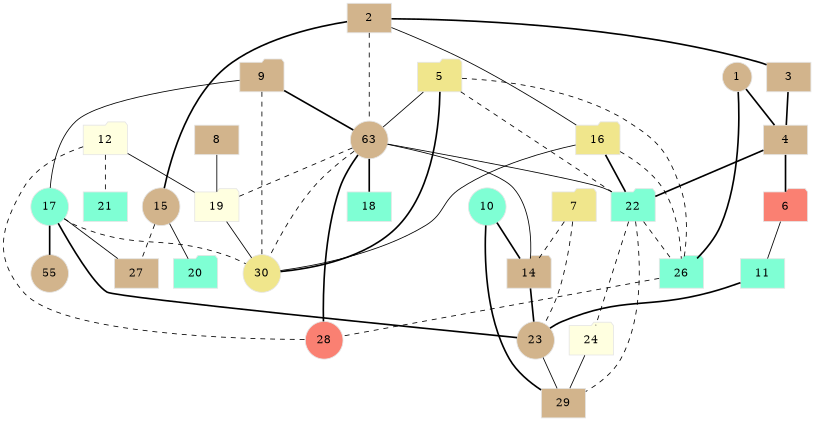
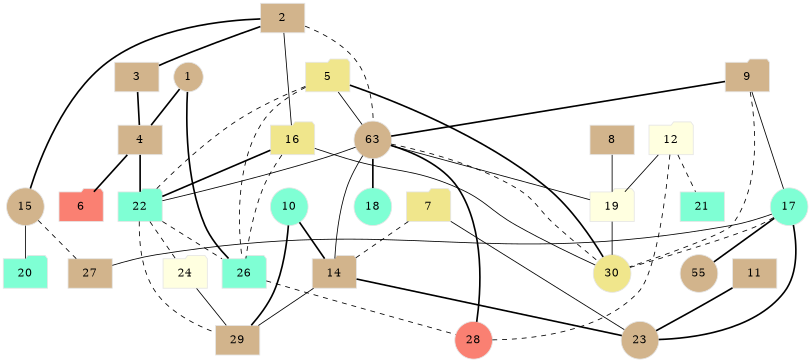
(296, 172) -> (510, 178)
(369, 207) -> (373, 207)
(774, 240) -> none
(763, 273) -> (755, 273)
(564, 274) -> (538, 276)
(550, 373) -> (286, 307)
